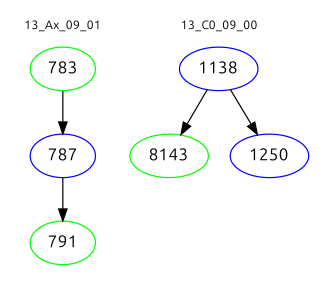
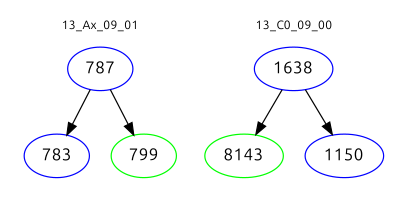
(63, 69) -> (57, 156)
(219, 69) -> (294, 69)
(63, 106) -> (81, 107)
(269, 156) -> (344, 156)
(63, 243) -> (144, 156)
